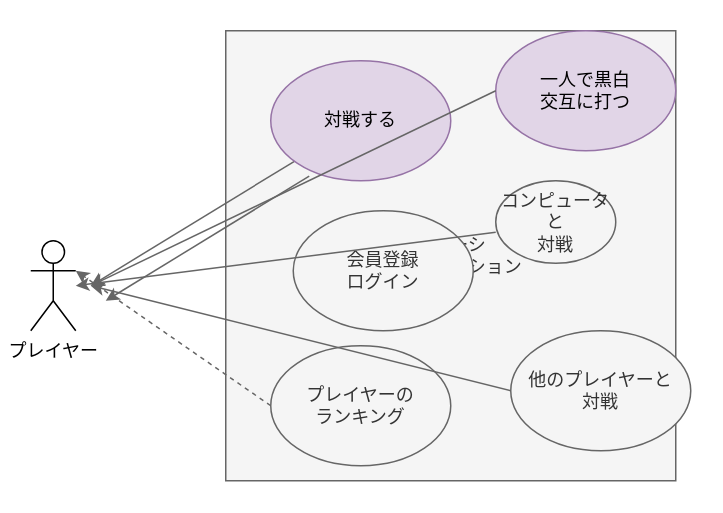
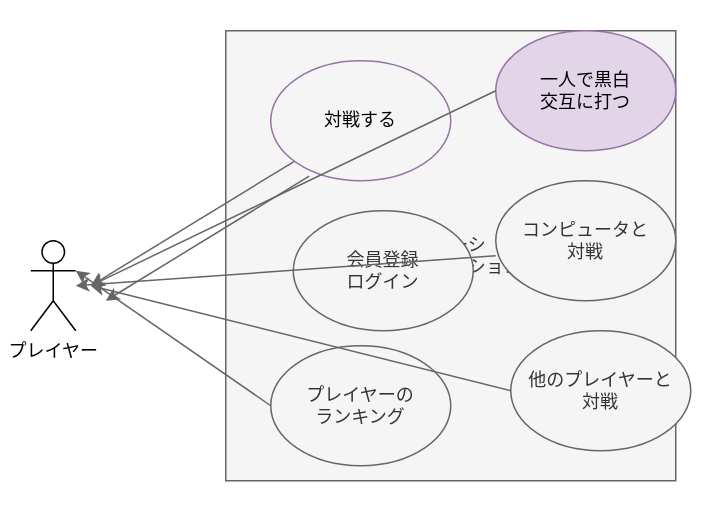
(361, 121) -> (361, 121)
(556, 222) -> (586, 241)
(186, 347) -> (186, 347)
